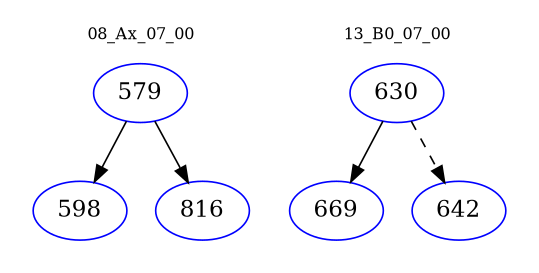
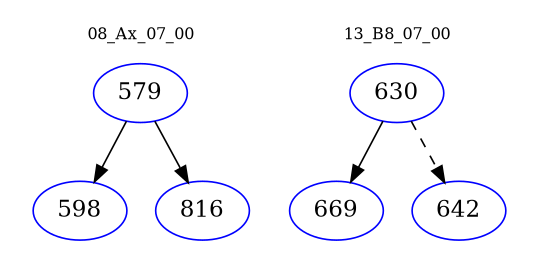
(398, 35) -> (398, 35)
